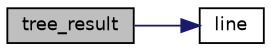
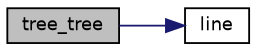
(71, 26) -> (63, 26)
